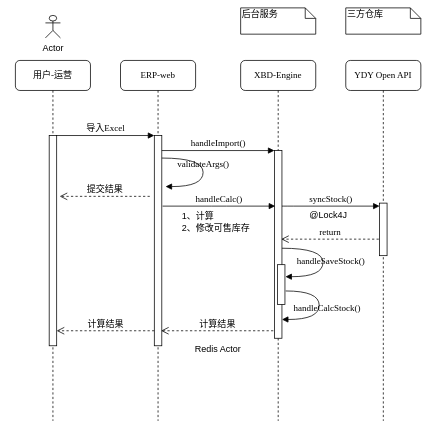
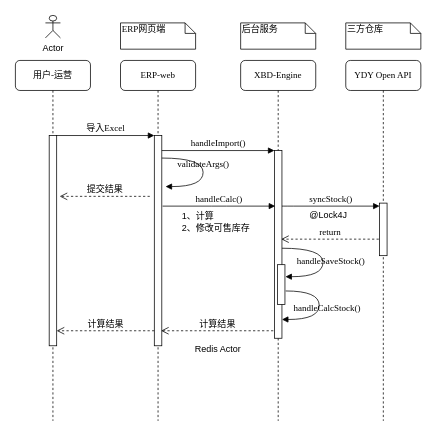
(278, 21) -> (278, 36)
(383, 21) -> (383, 36)
none -> (158, 36)
